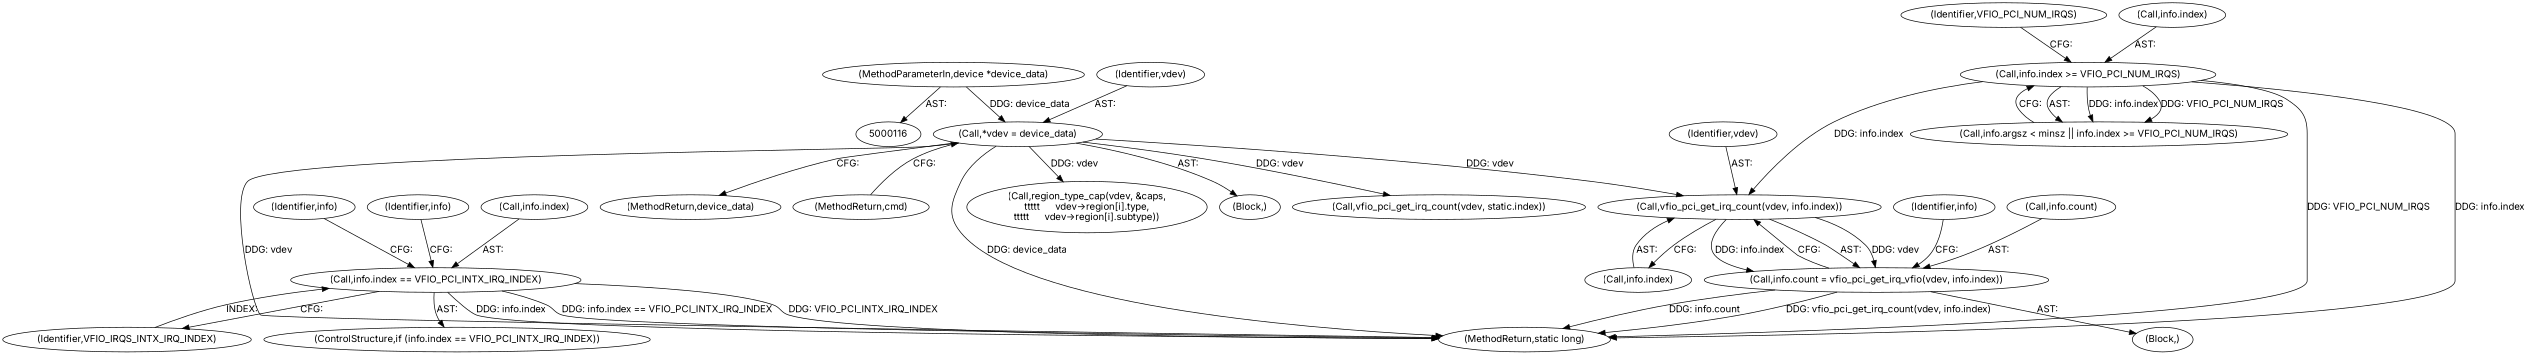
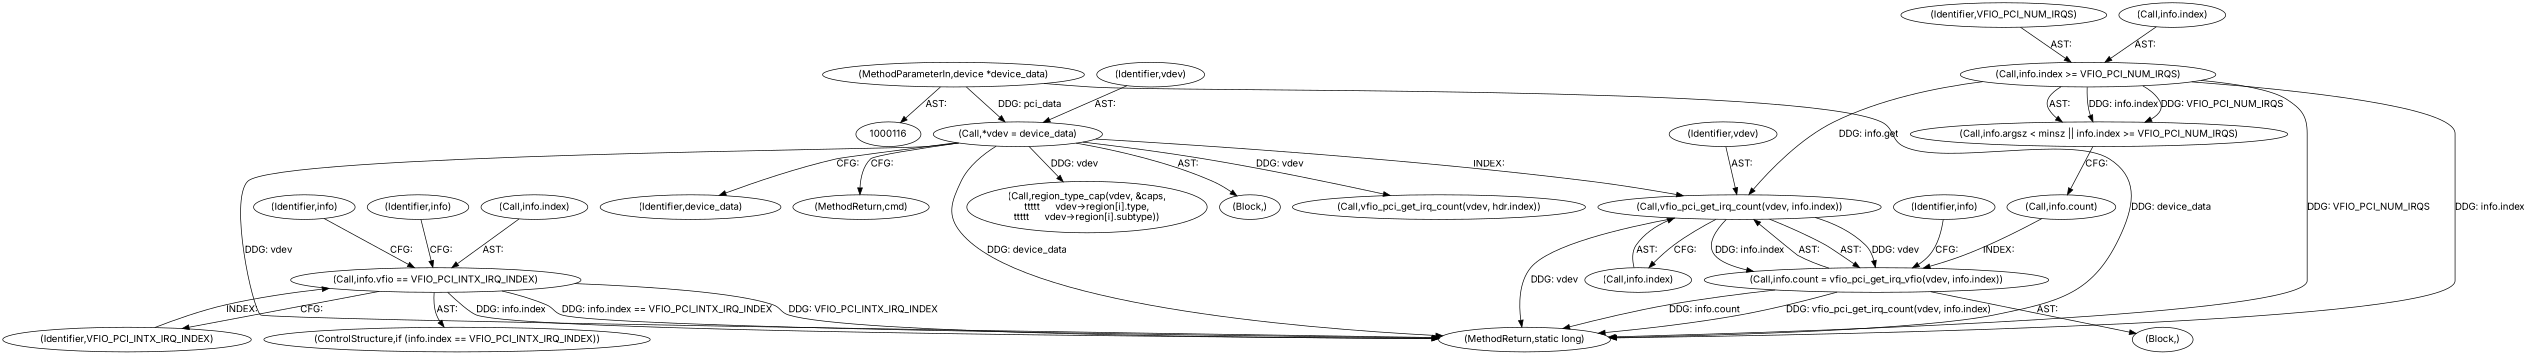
(2062, 45) -> (2062, 45)
(1030, 104) -> (1030, 104)
(2017, 107) -> (2082, 168)
none -> (1890, 130)
(888, 134) -> (888, 134)
(1869, 134) -> (1869, 134)
(907, 163) -> (872, 158)
(1490, 164) -> (1490, 164)
(691, 207) -> (691, 207)
(1439, 207) -> (1439, 207)
none -> (1574, 244)
(1810, 250) -> (1810, 250)
(2000, 250) -> (2000, 250)
(436, 280) -> (436, 280)
(127, 340) -> (127, 340)
